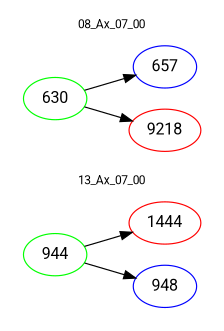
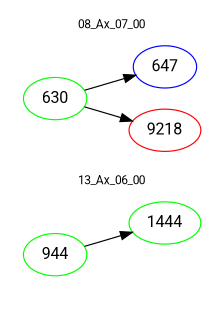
(165, 67) -> (165, 67)
(112, 181) -> (112, 181)
(165, 223) -> (165, 223)
(165, 286) -> none
